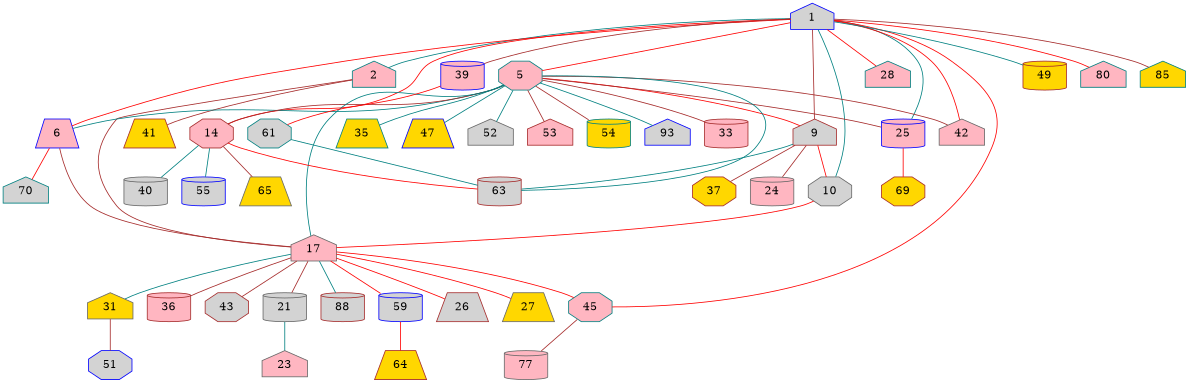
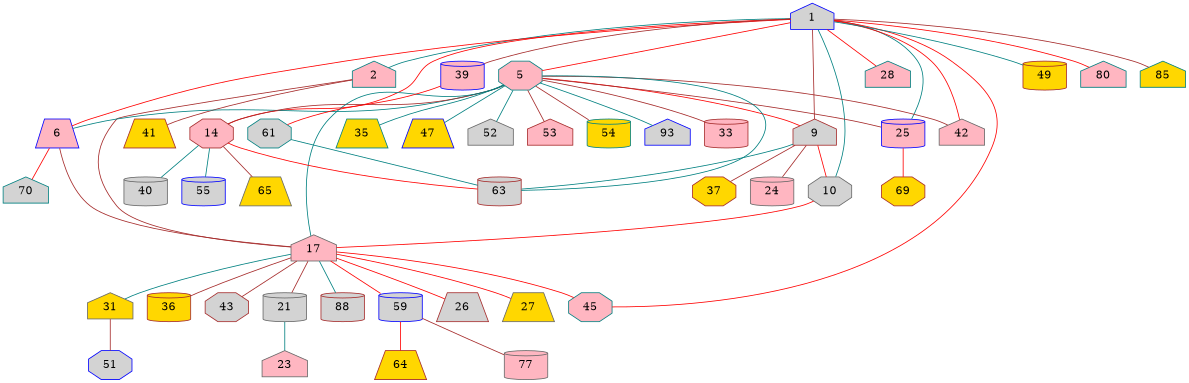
(169, 307) -> (169, 307)
(559, 335) -> (463, 337)
